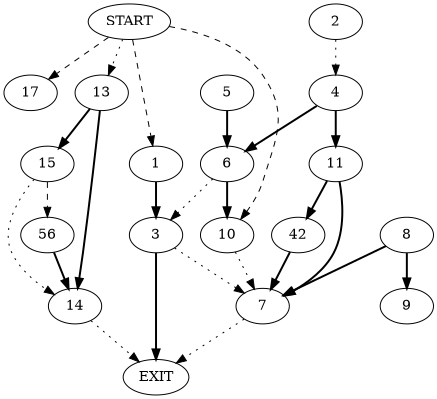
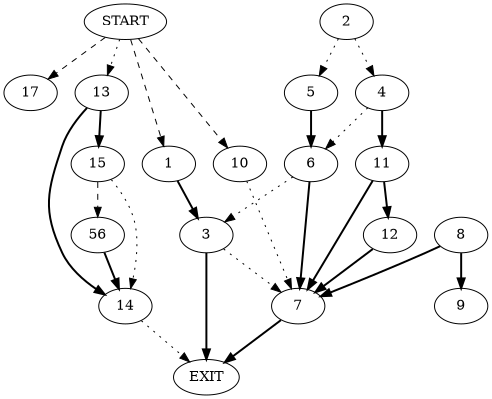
none -> (331, 53)
(286, 126) -> (350, 125)
(227, 195) -> (305, 230)
(298, 235) -> (390, 235)
(214, 338) -> (257, 338)
